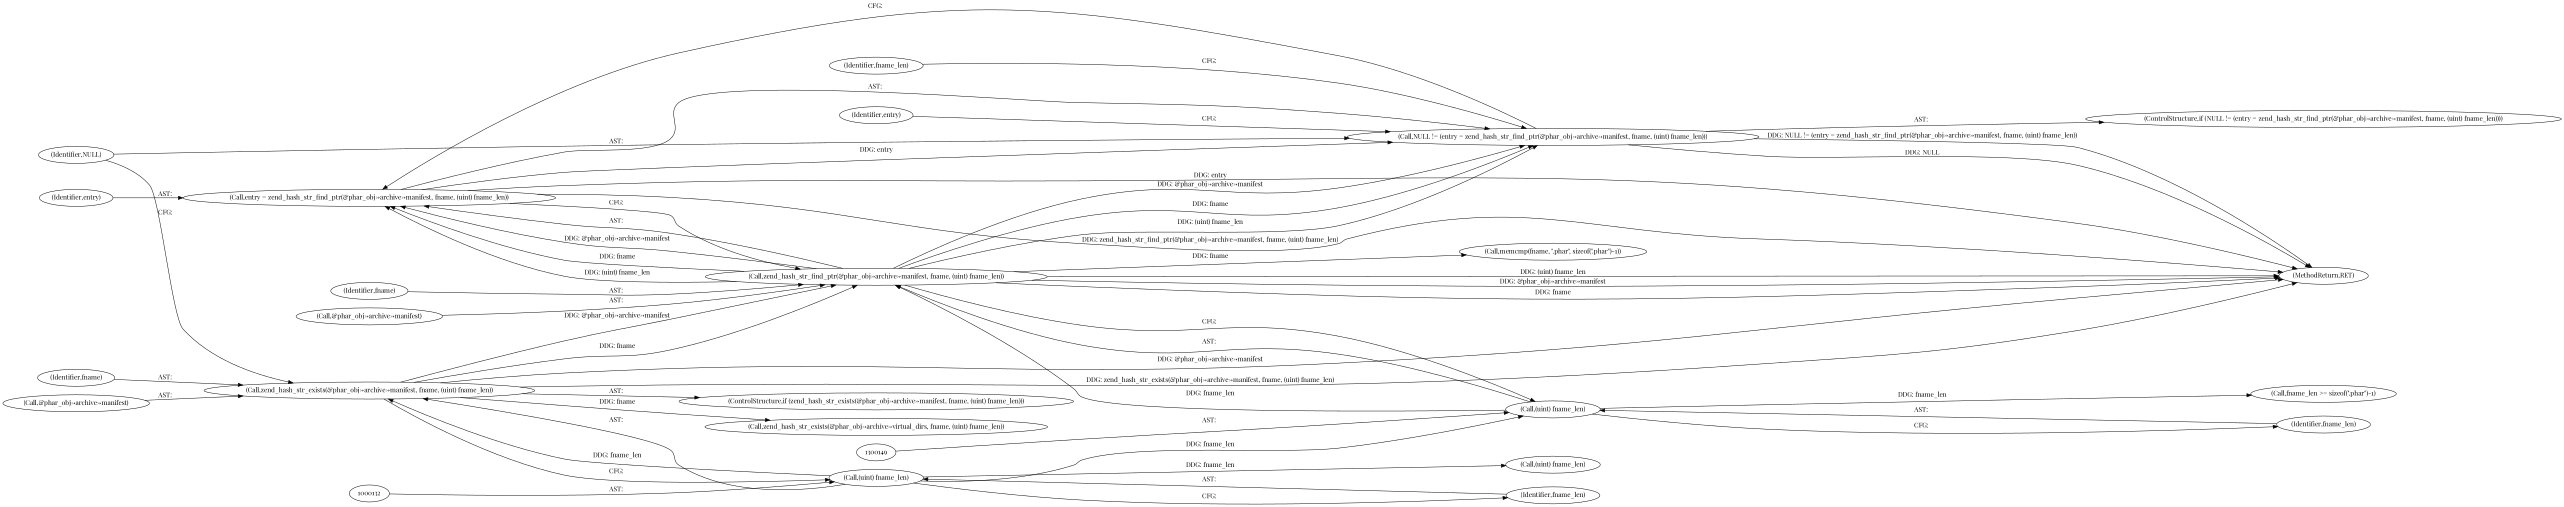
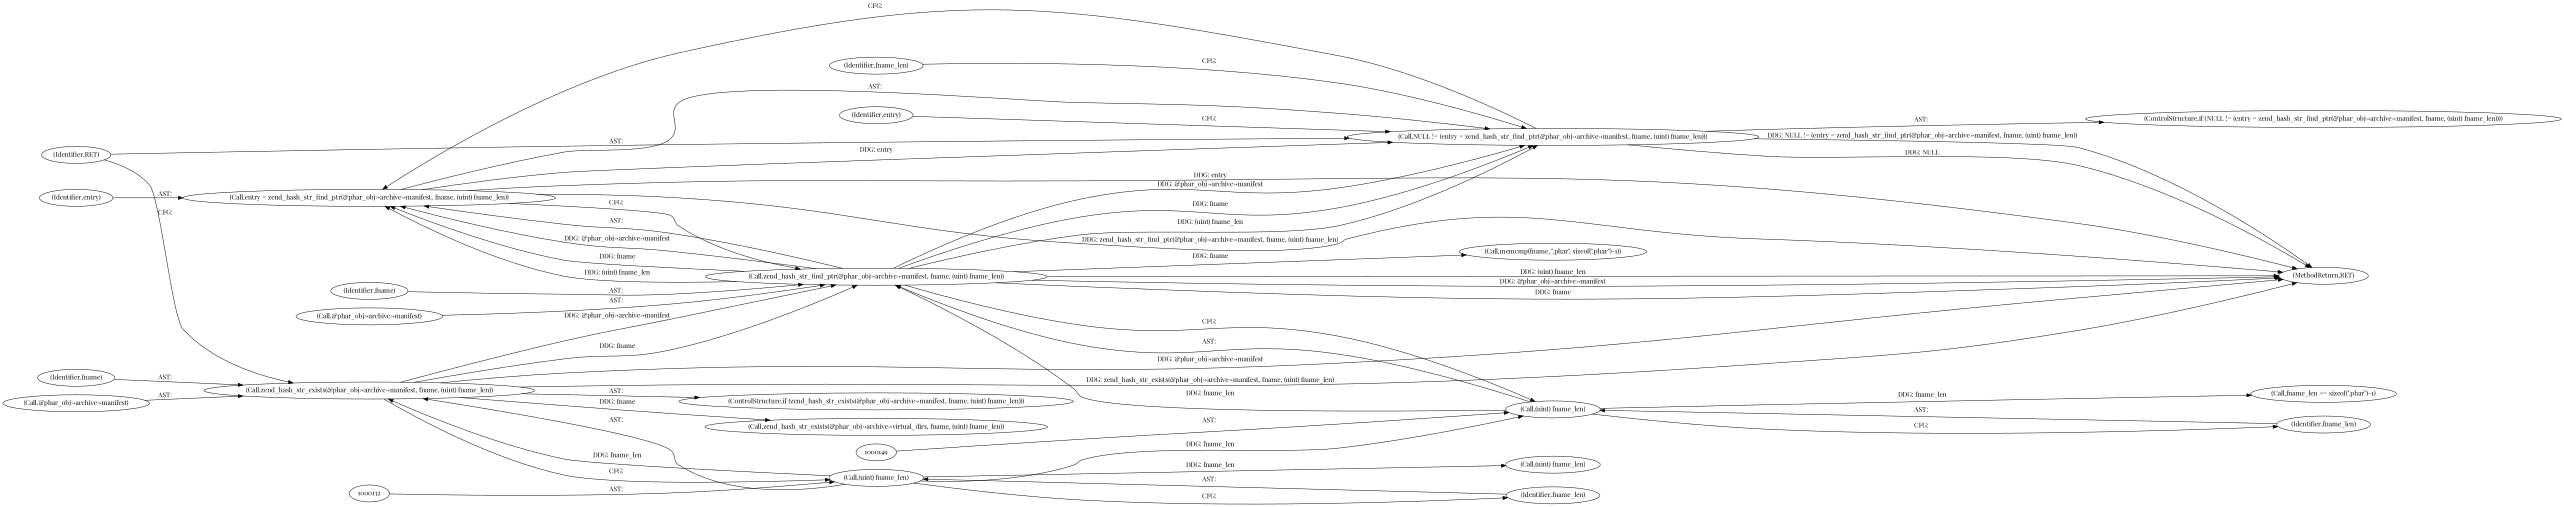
(76, 155) -> (76, 155)
(876, 452) -> (876, 452)
